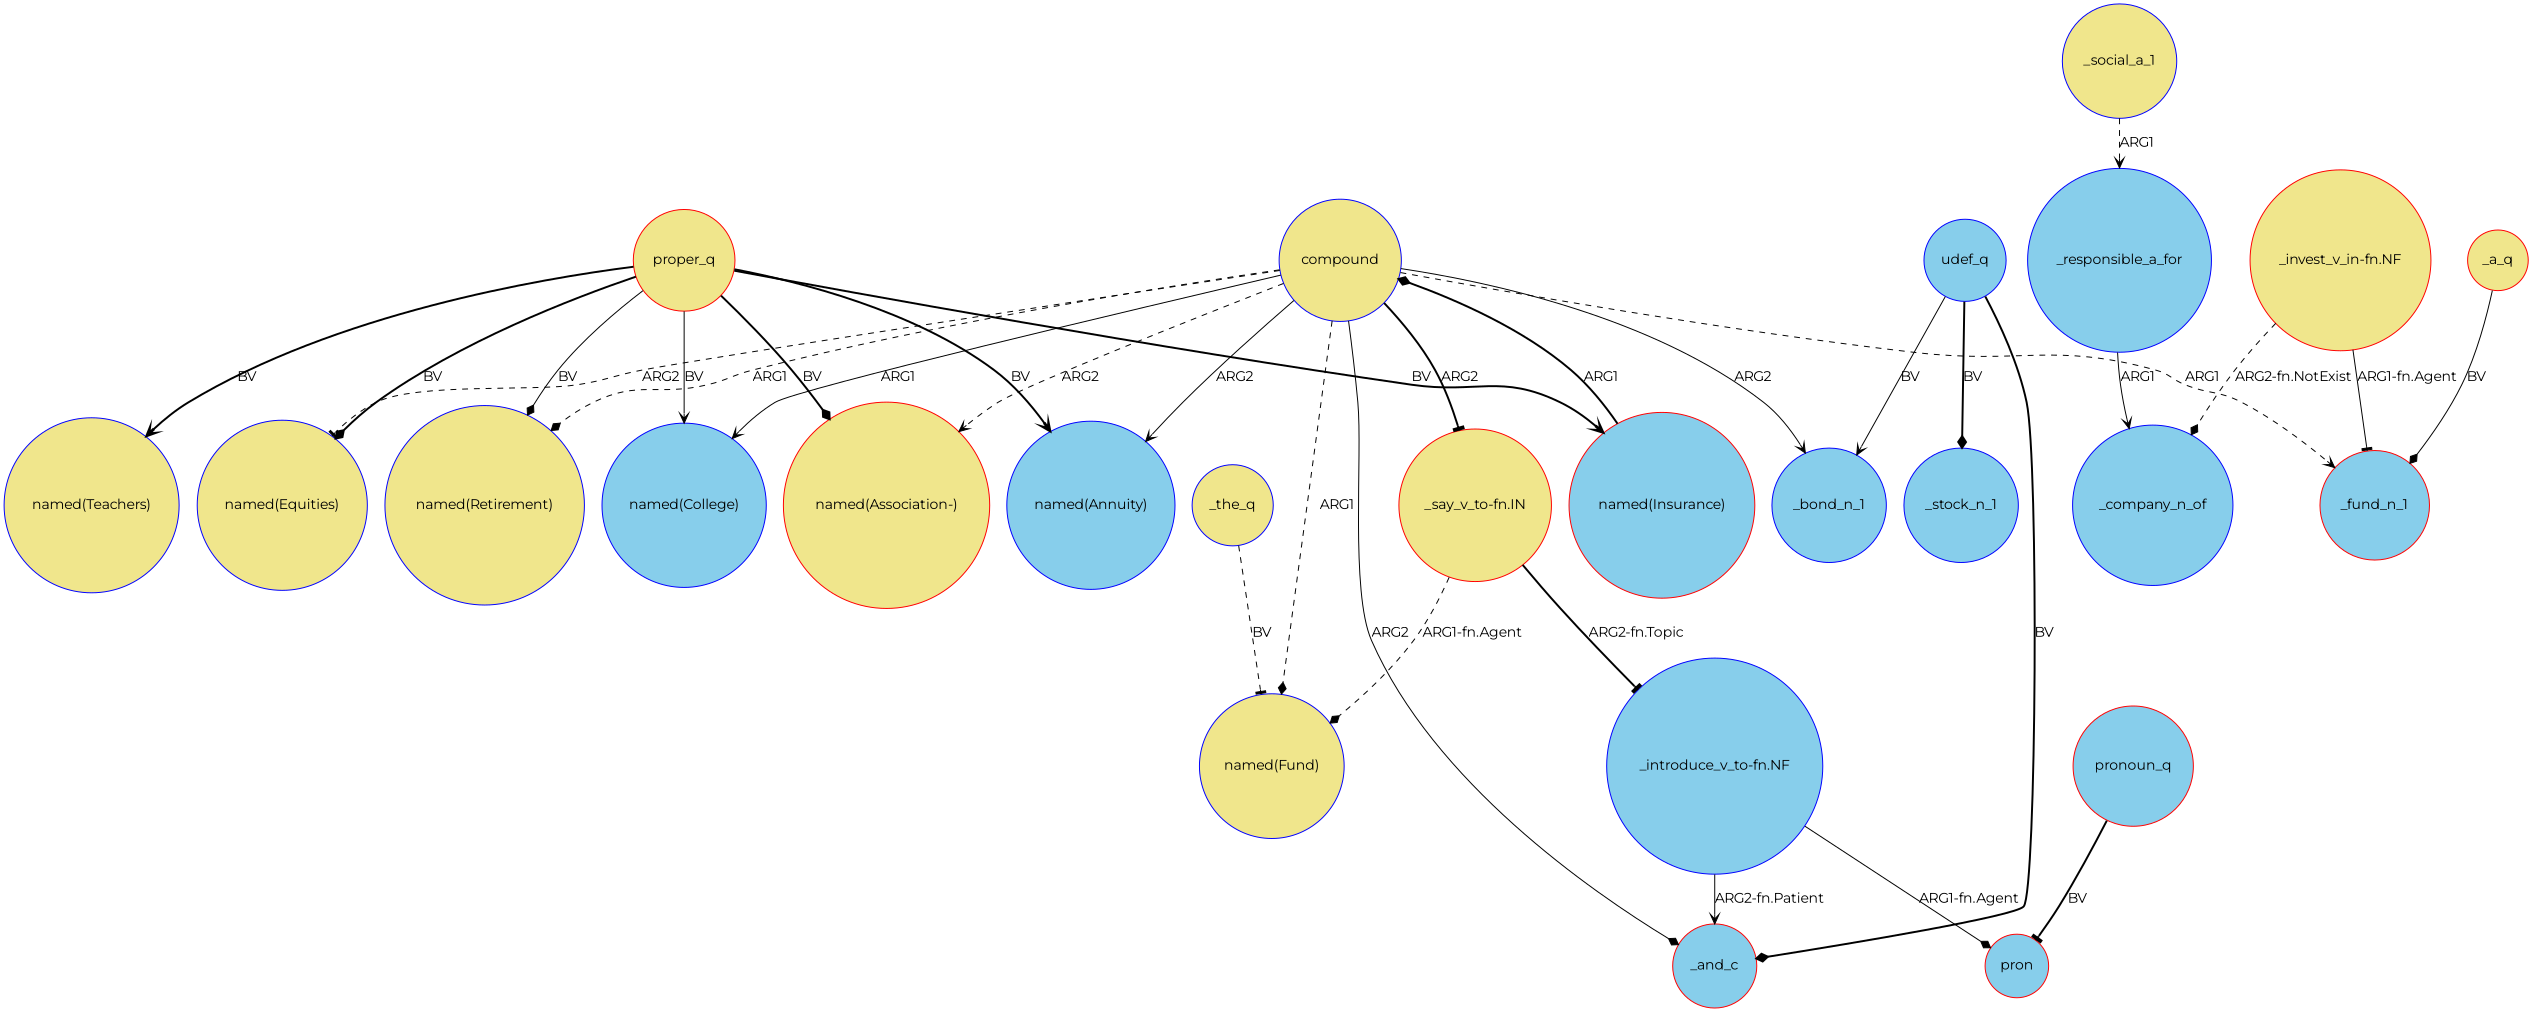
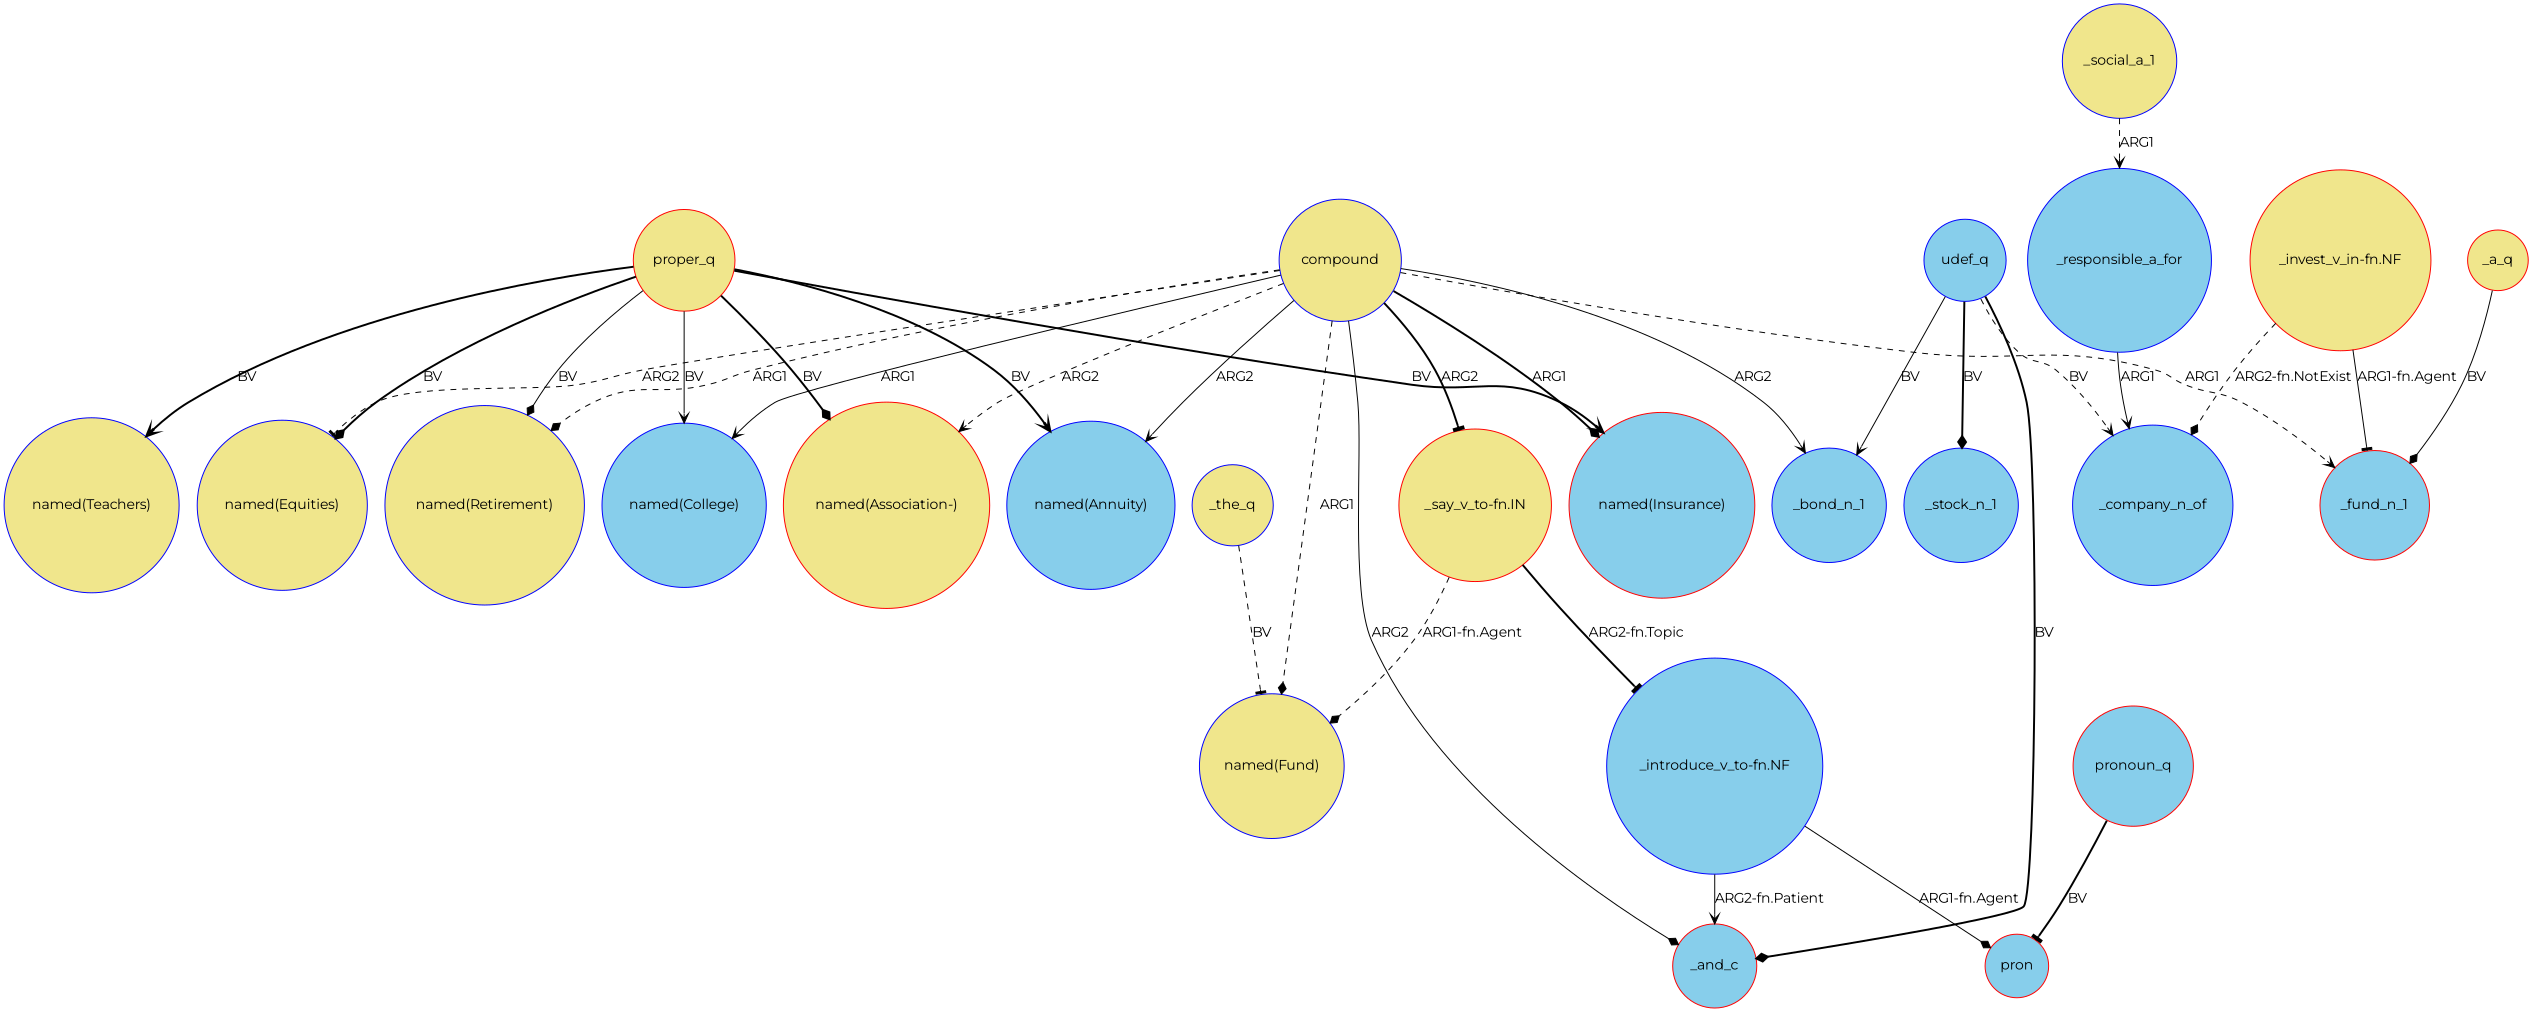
(1525, 337) -> (1496, 355)
none -> (2043, 363)
